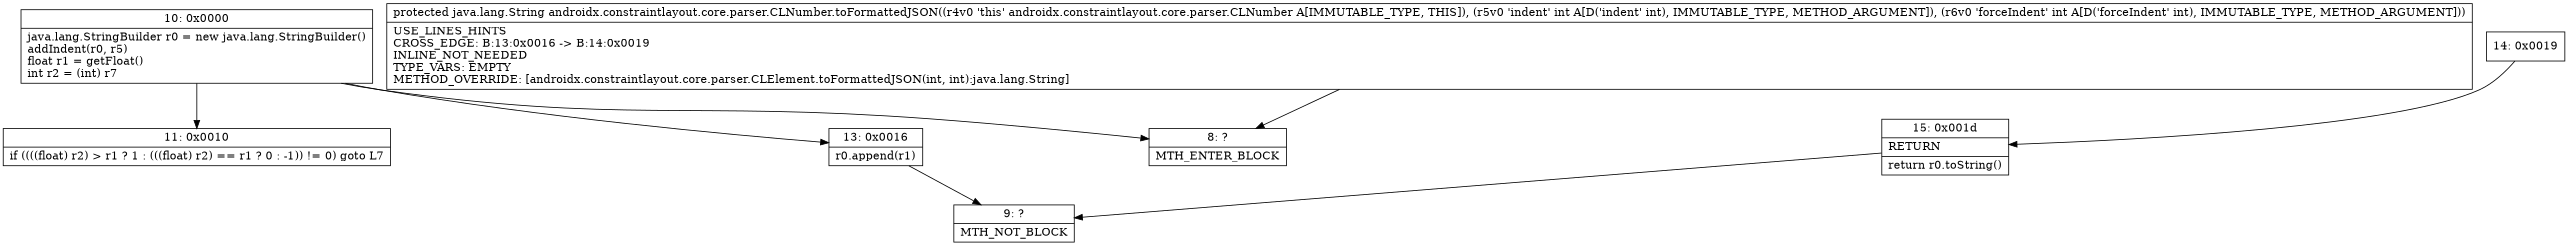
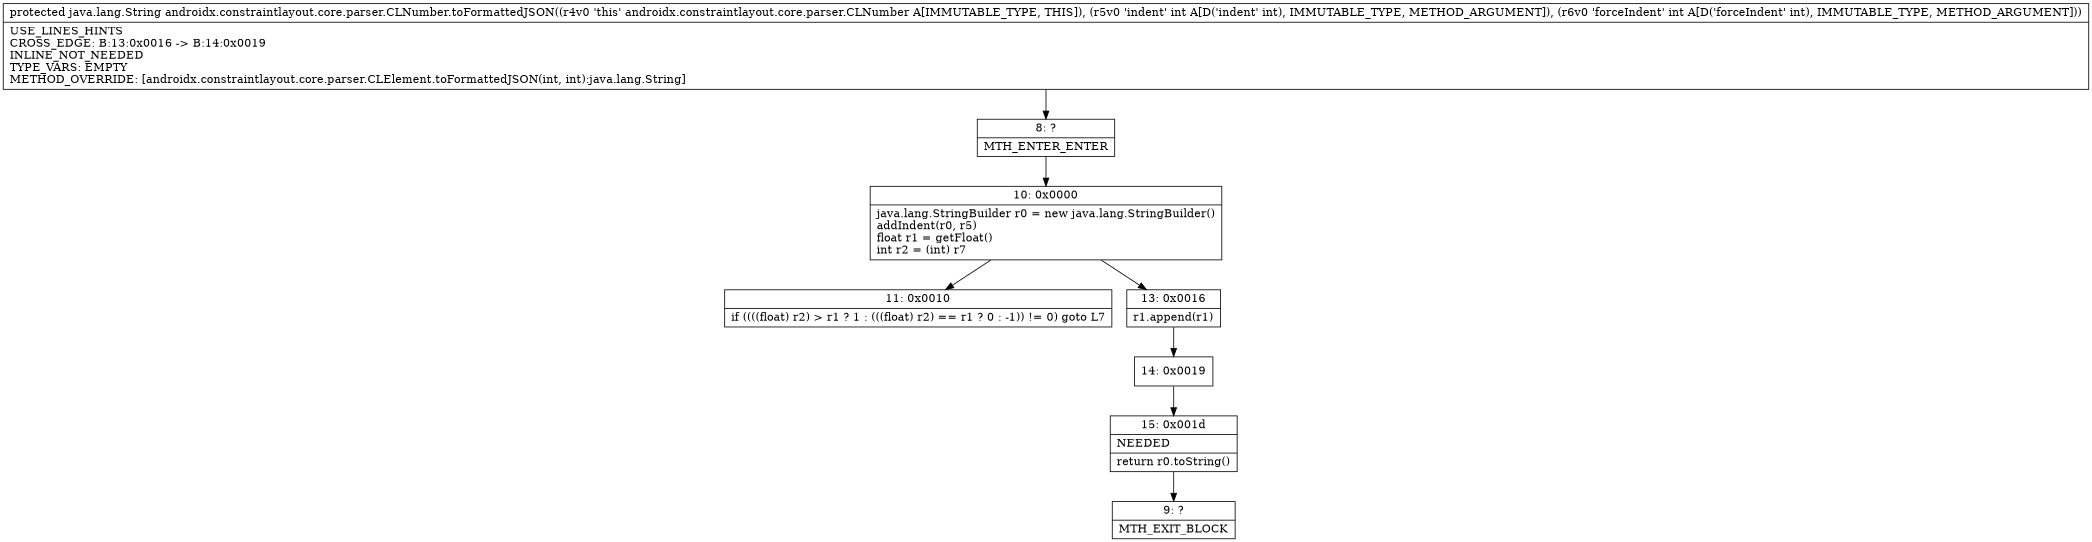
(741, 111) -> (1046, 167)
(1915, 147) -> (1144, 443)
(876, 156) -> (1174, 317)
(1218, 156) -> (1046, 147)
(941, 183) -> (1174, 338)
(1014, 232) -> (1174, 529)
